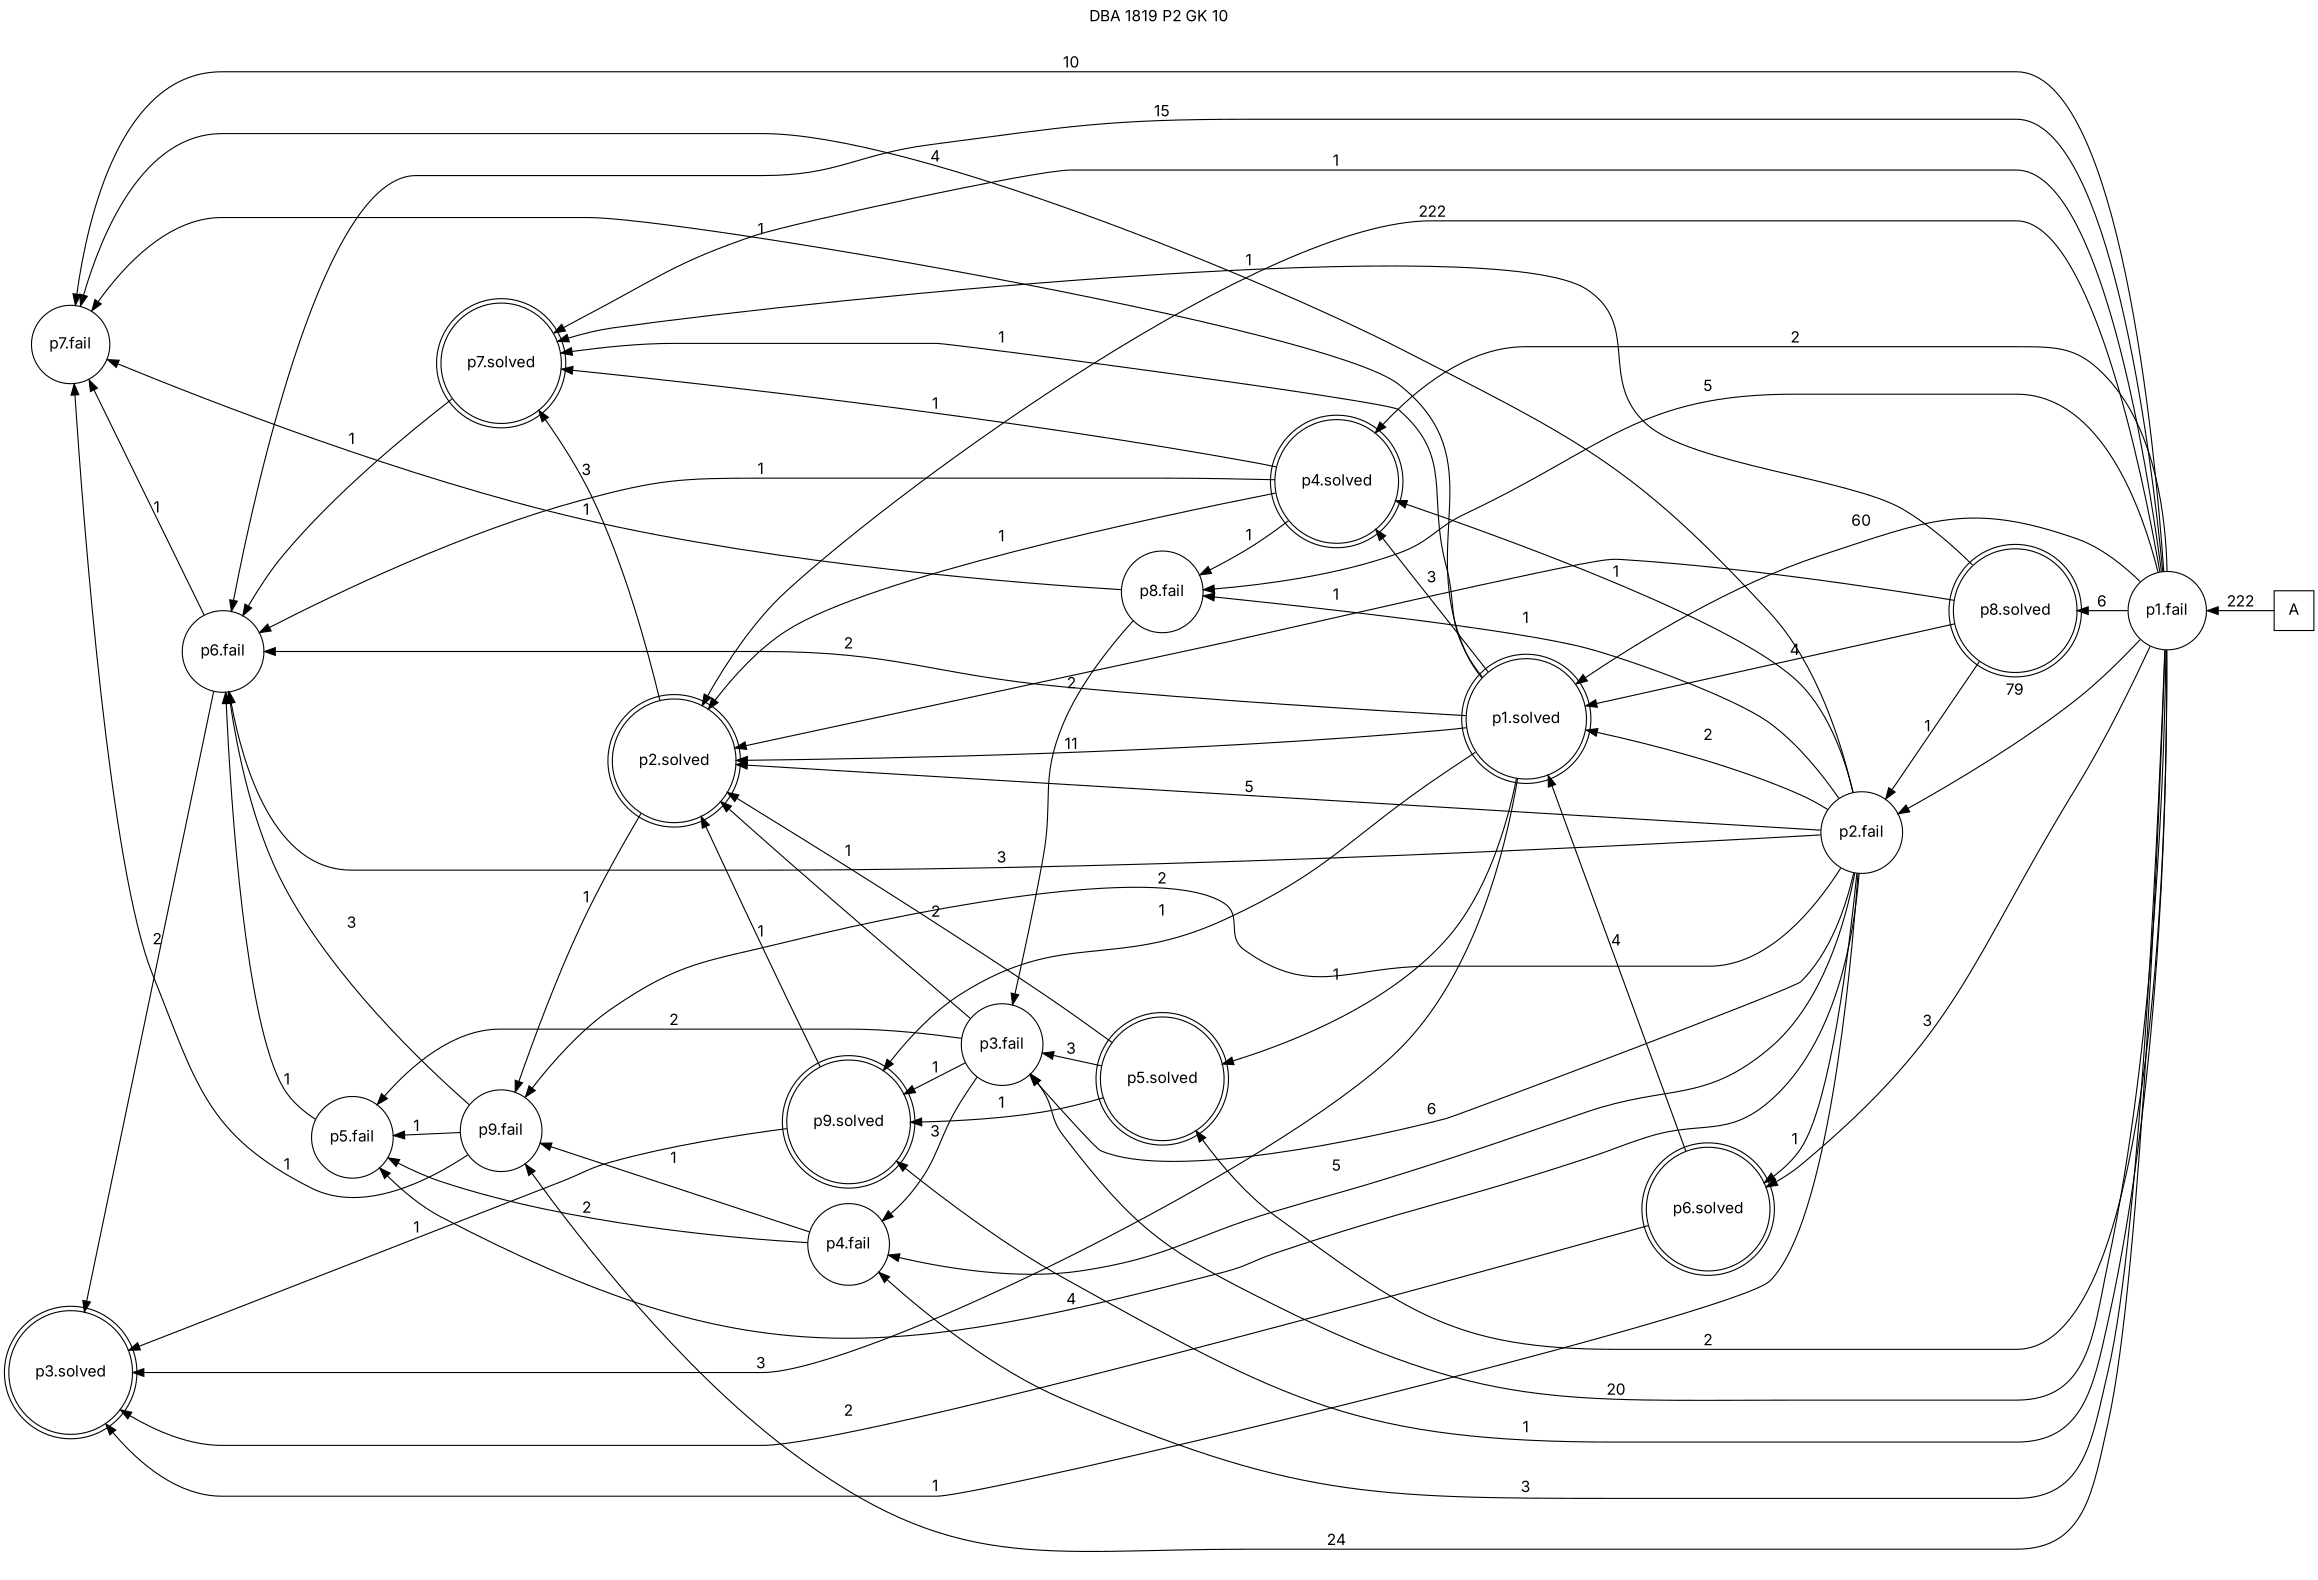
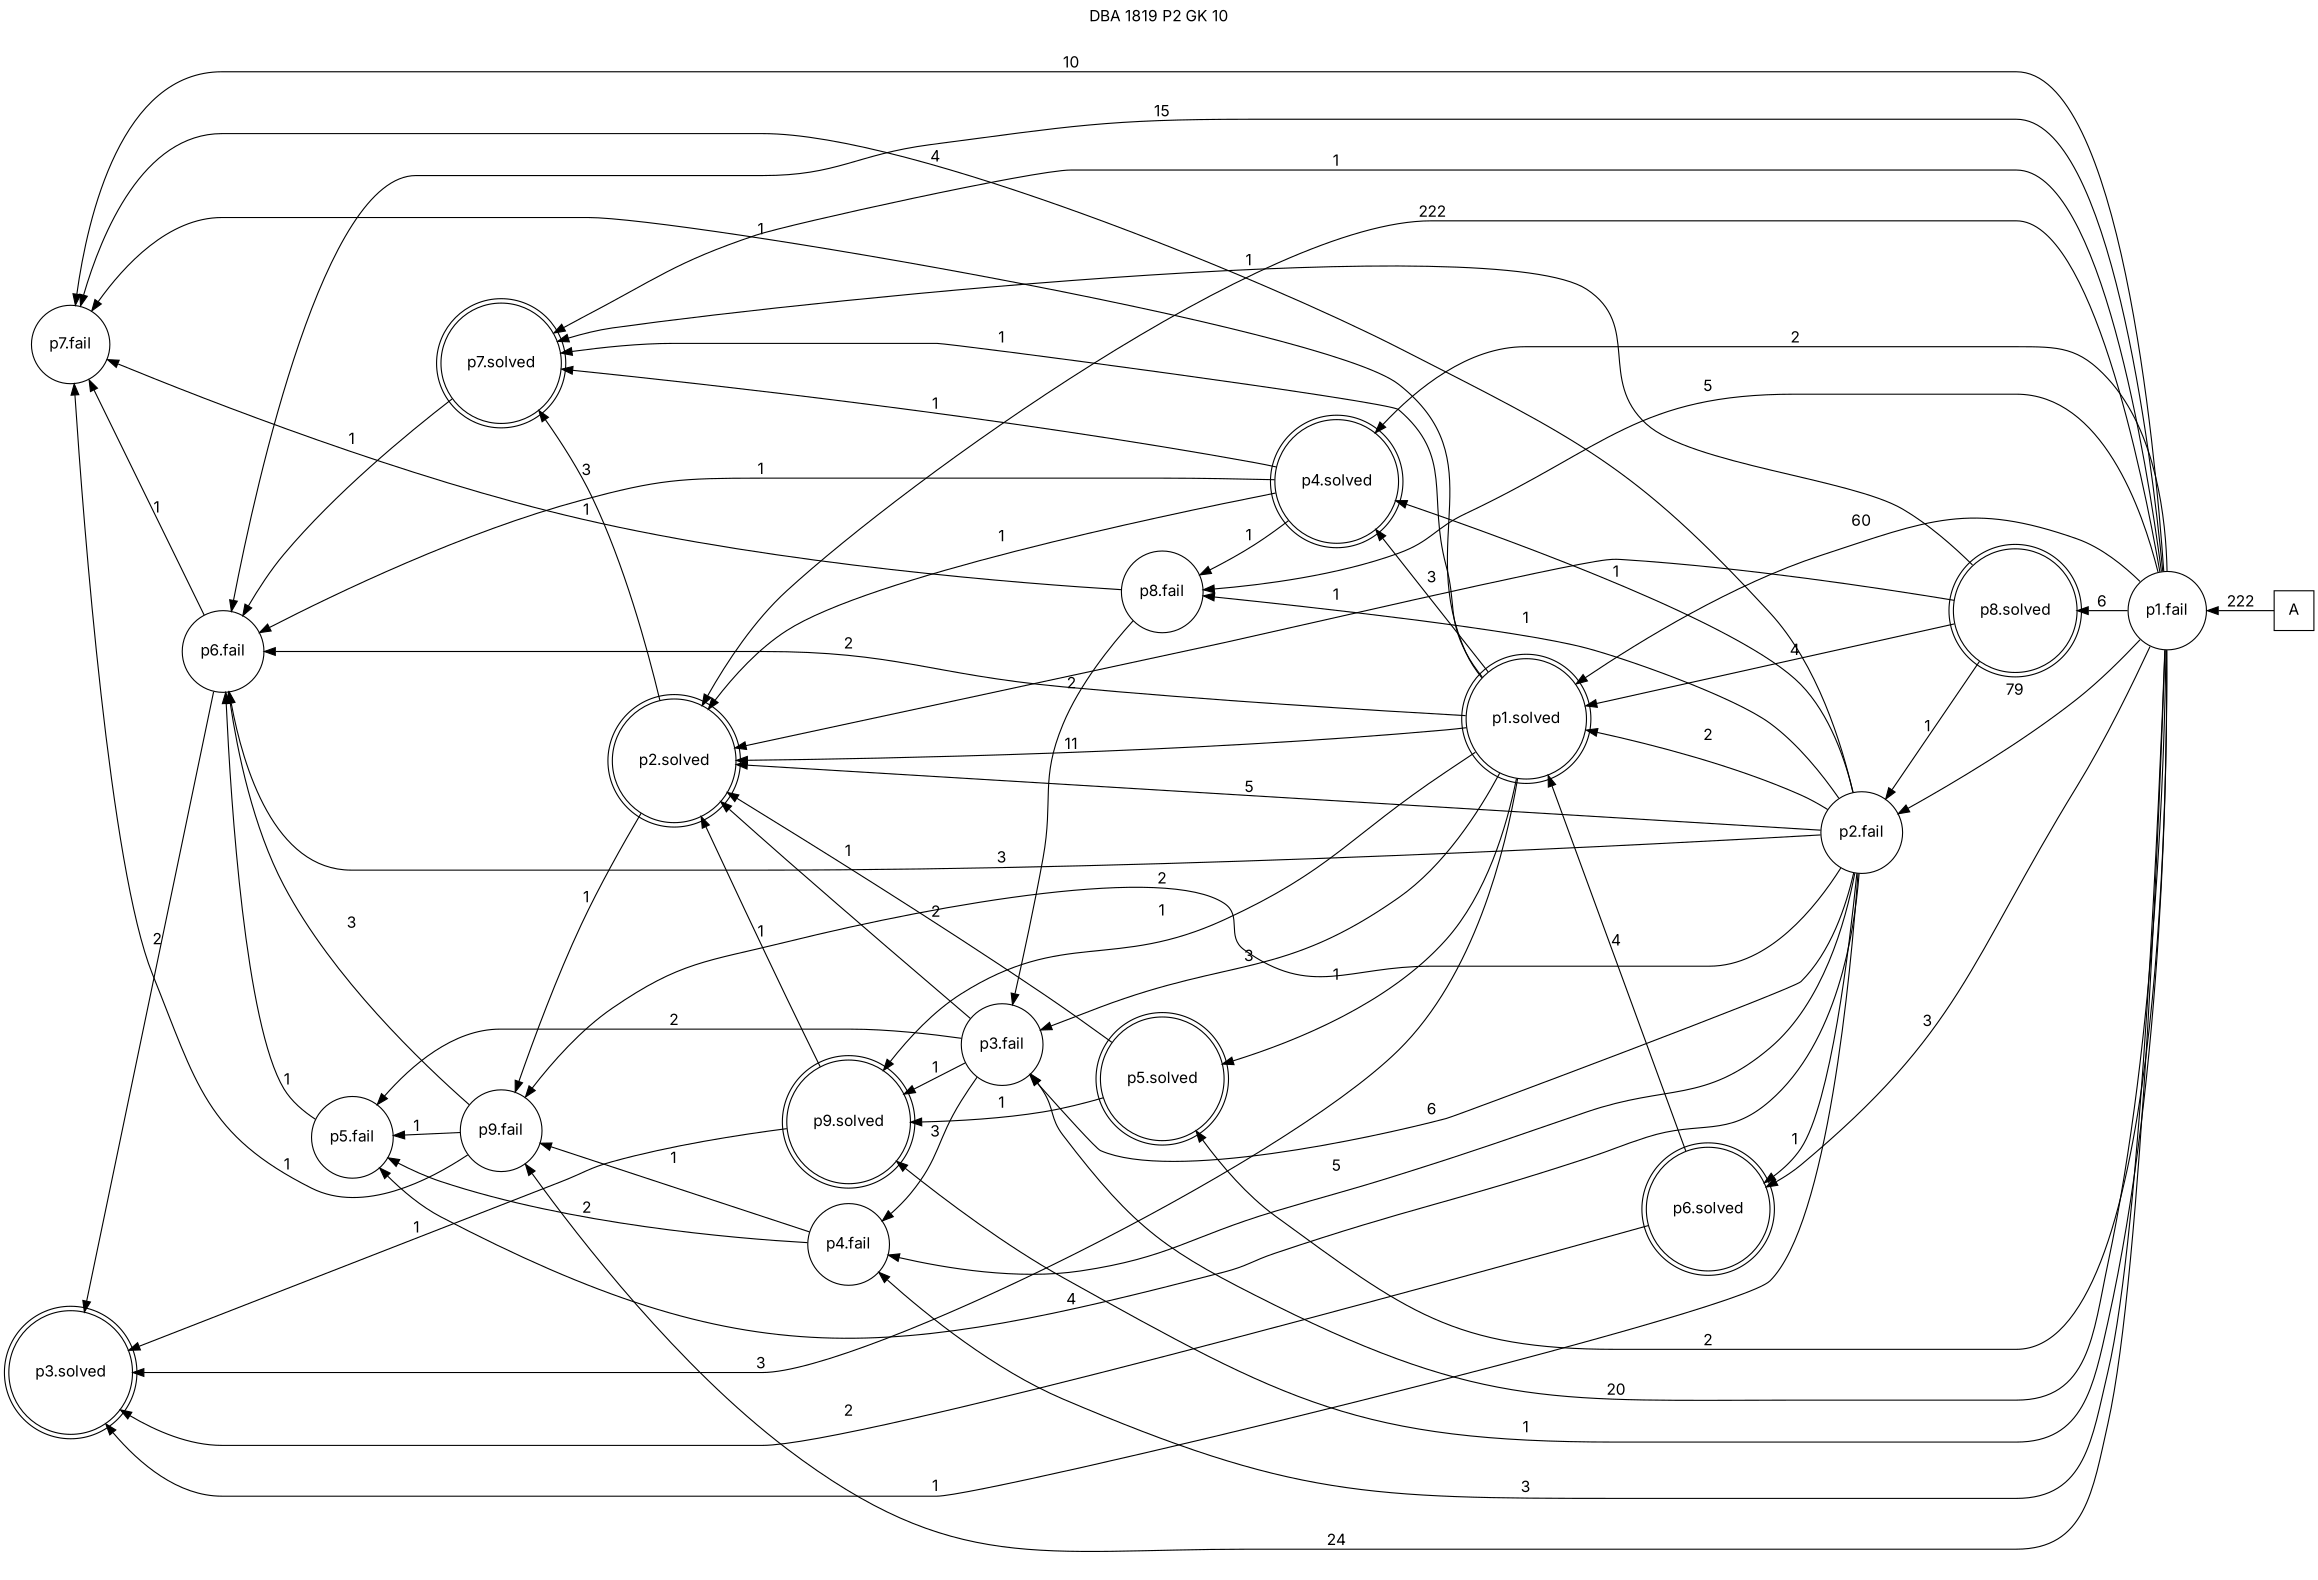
(1077, 1061) -> (1306, 948)
